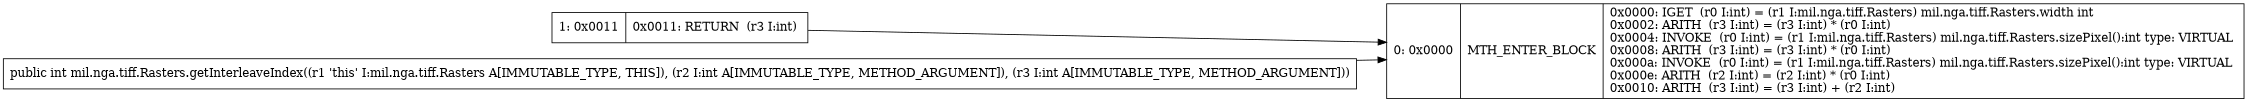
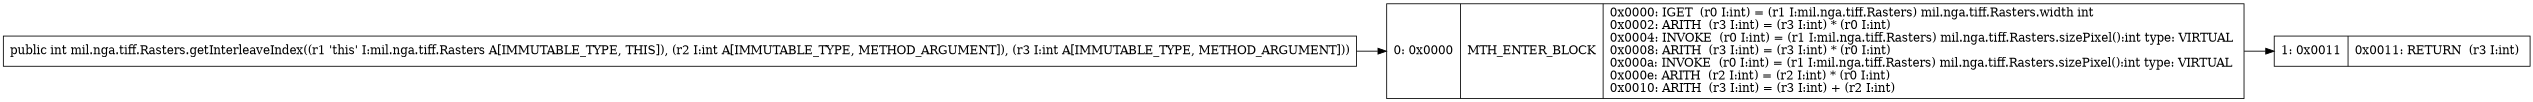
(1093, 36) -> (2255, 51)
